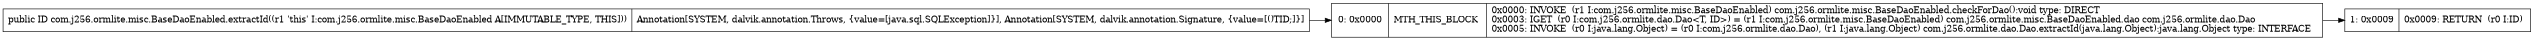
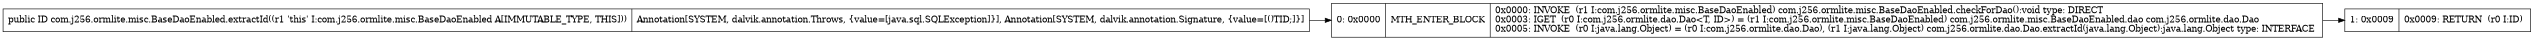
(1436, 20) -> (1438, 20)
